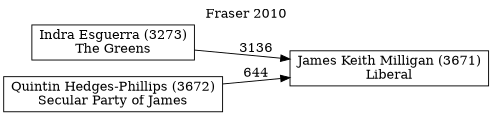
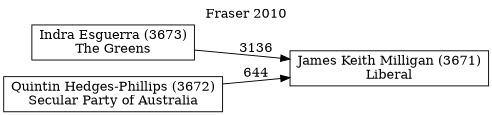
(113, 42) -> (113, 42)
(113, 94) -> (113, 94)
